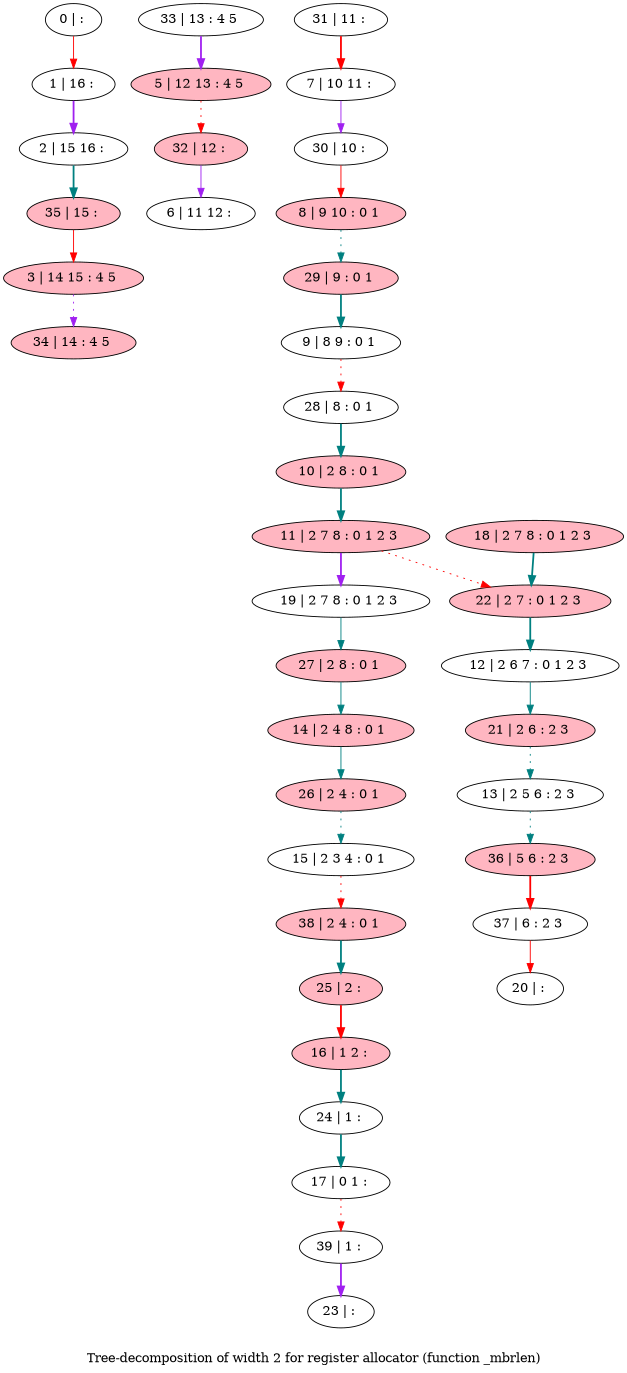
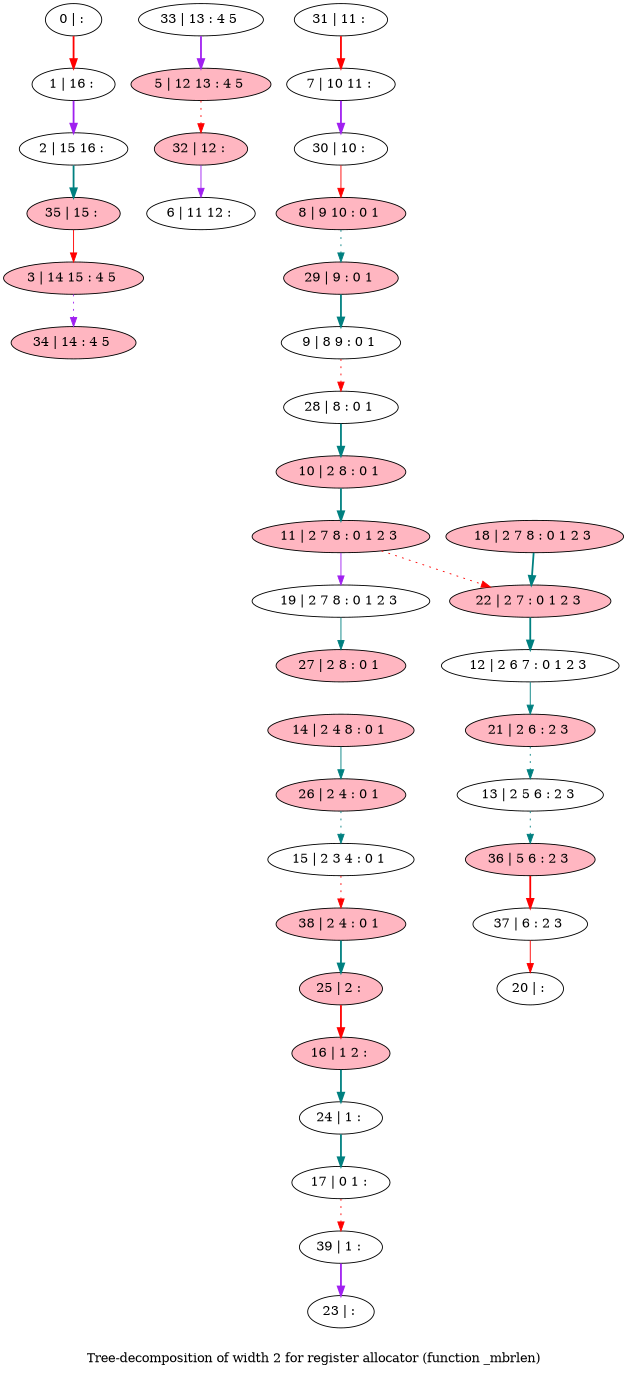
(74, 48) -> (74, 48)
(341, 112) -> (341, 112)
(341, 564) -> (341, 564)
(341, 694) -> none
